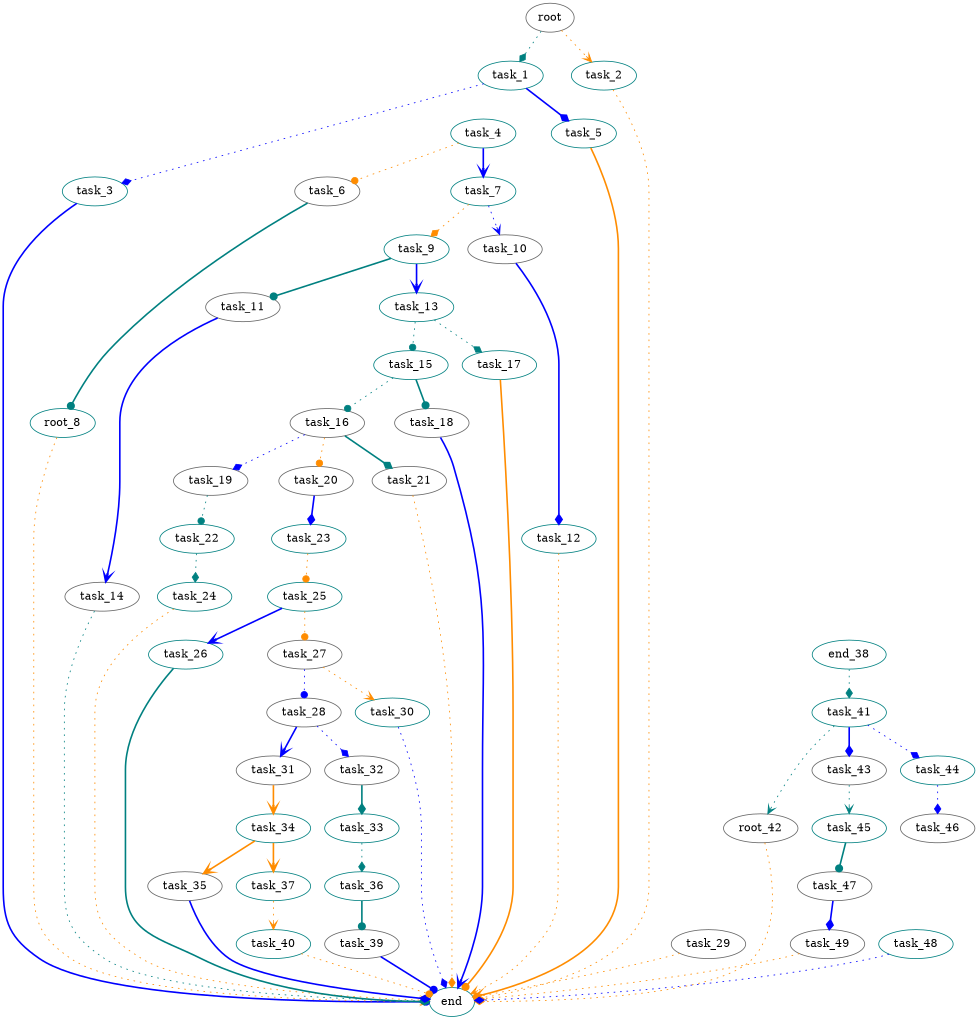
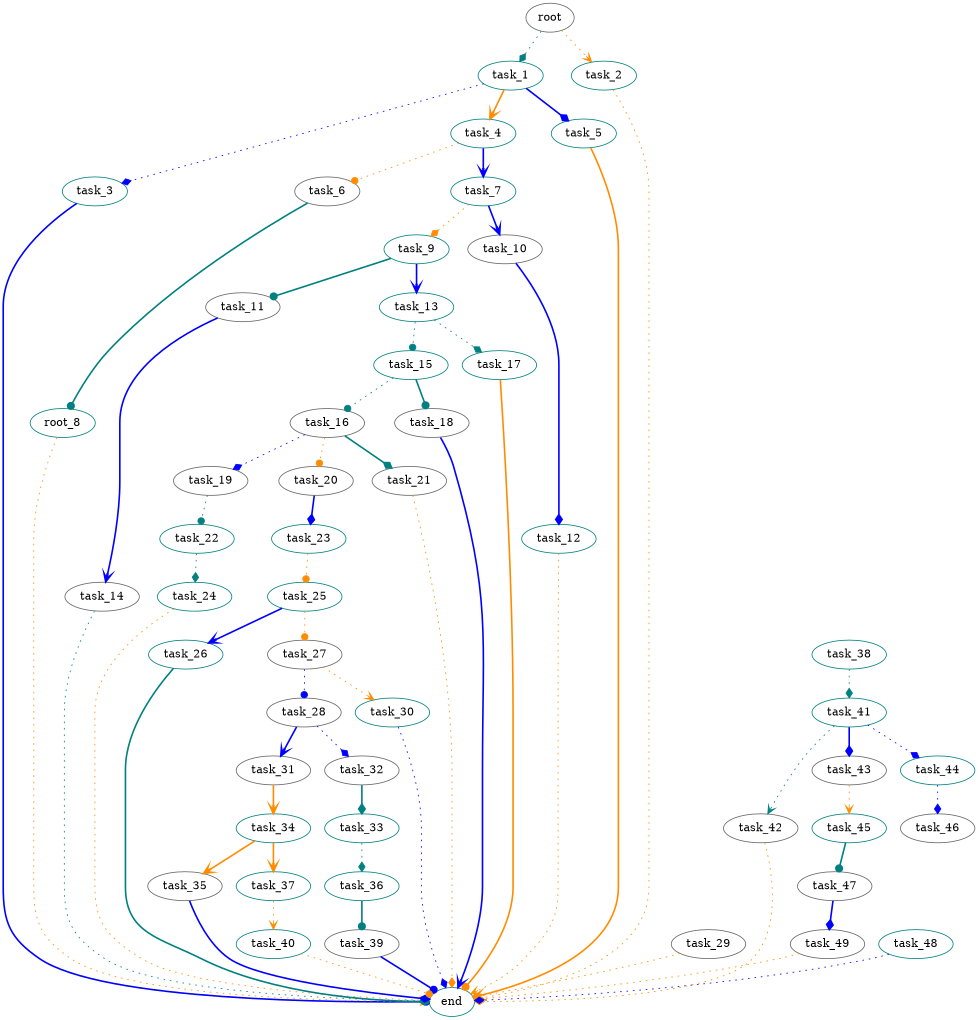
none -> (499, 101)
(493, 216) -> (493, 216)
(849, 655) -> (849, 655)
(849, 795) -> (849, 795)
(761, 828) -> (761, 828)
